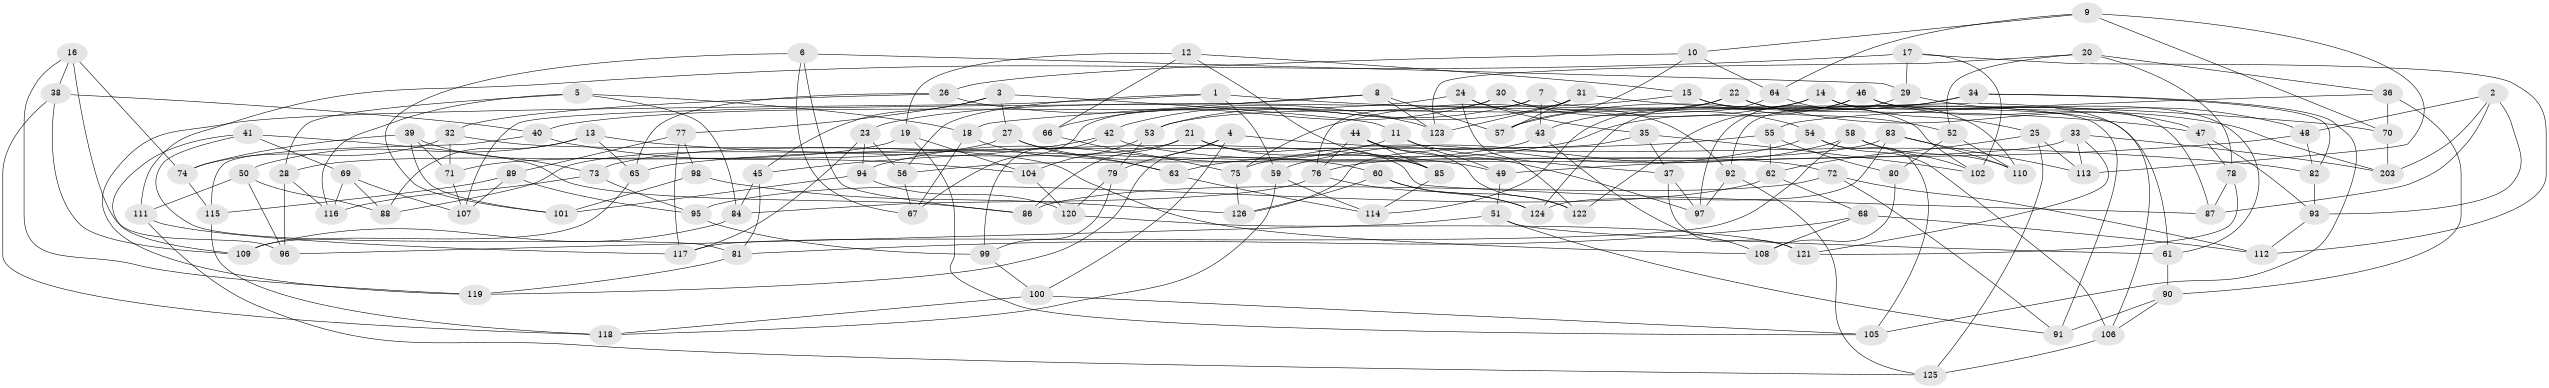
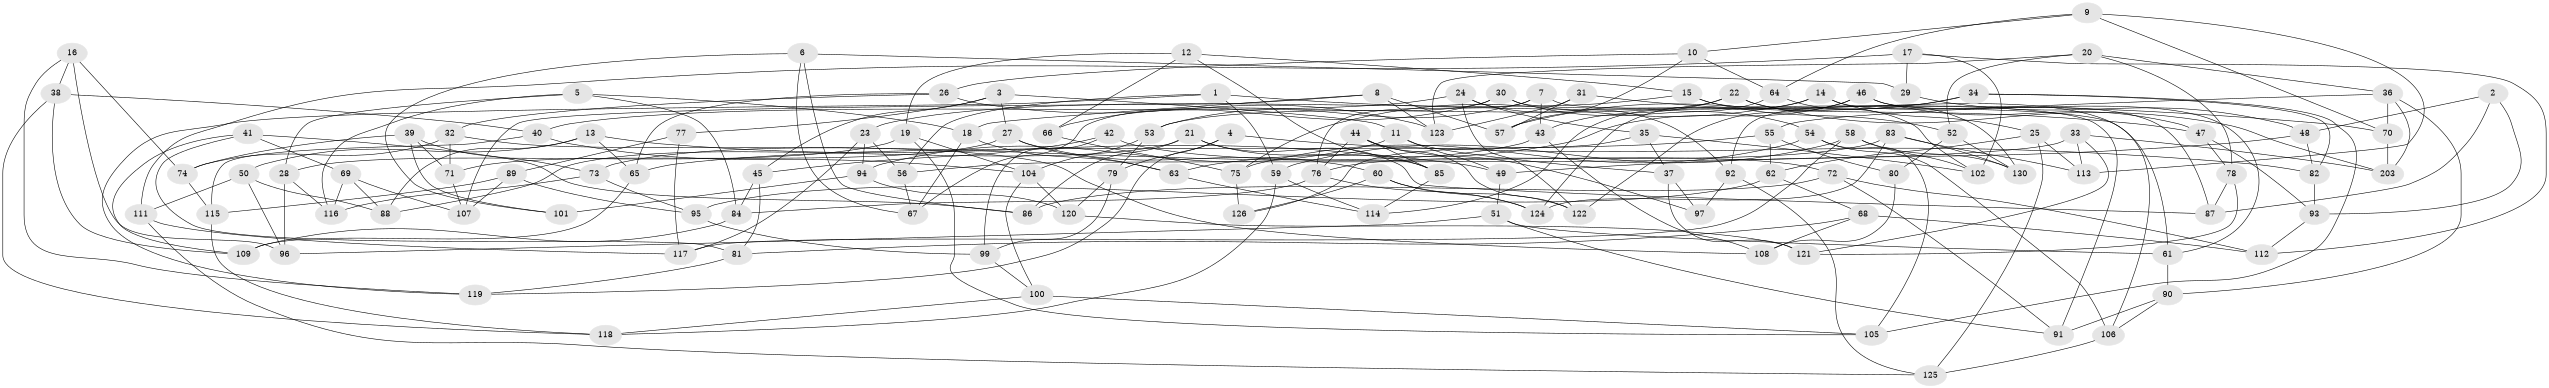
(1346, 114) -> none
(1739, 121) -> none
(2447, 144) -> (2410, 132)
(696, 174) -> none
(2020, 174) -> (2020, 174)
(1147, 228) -> (1009, 231)
